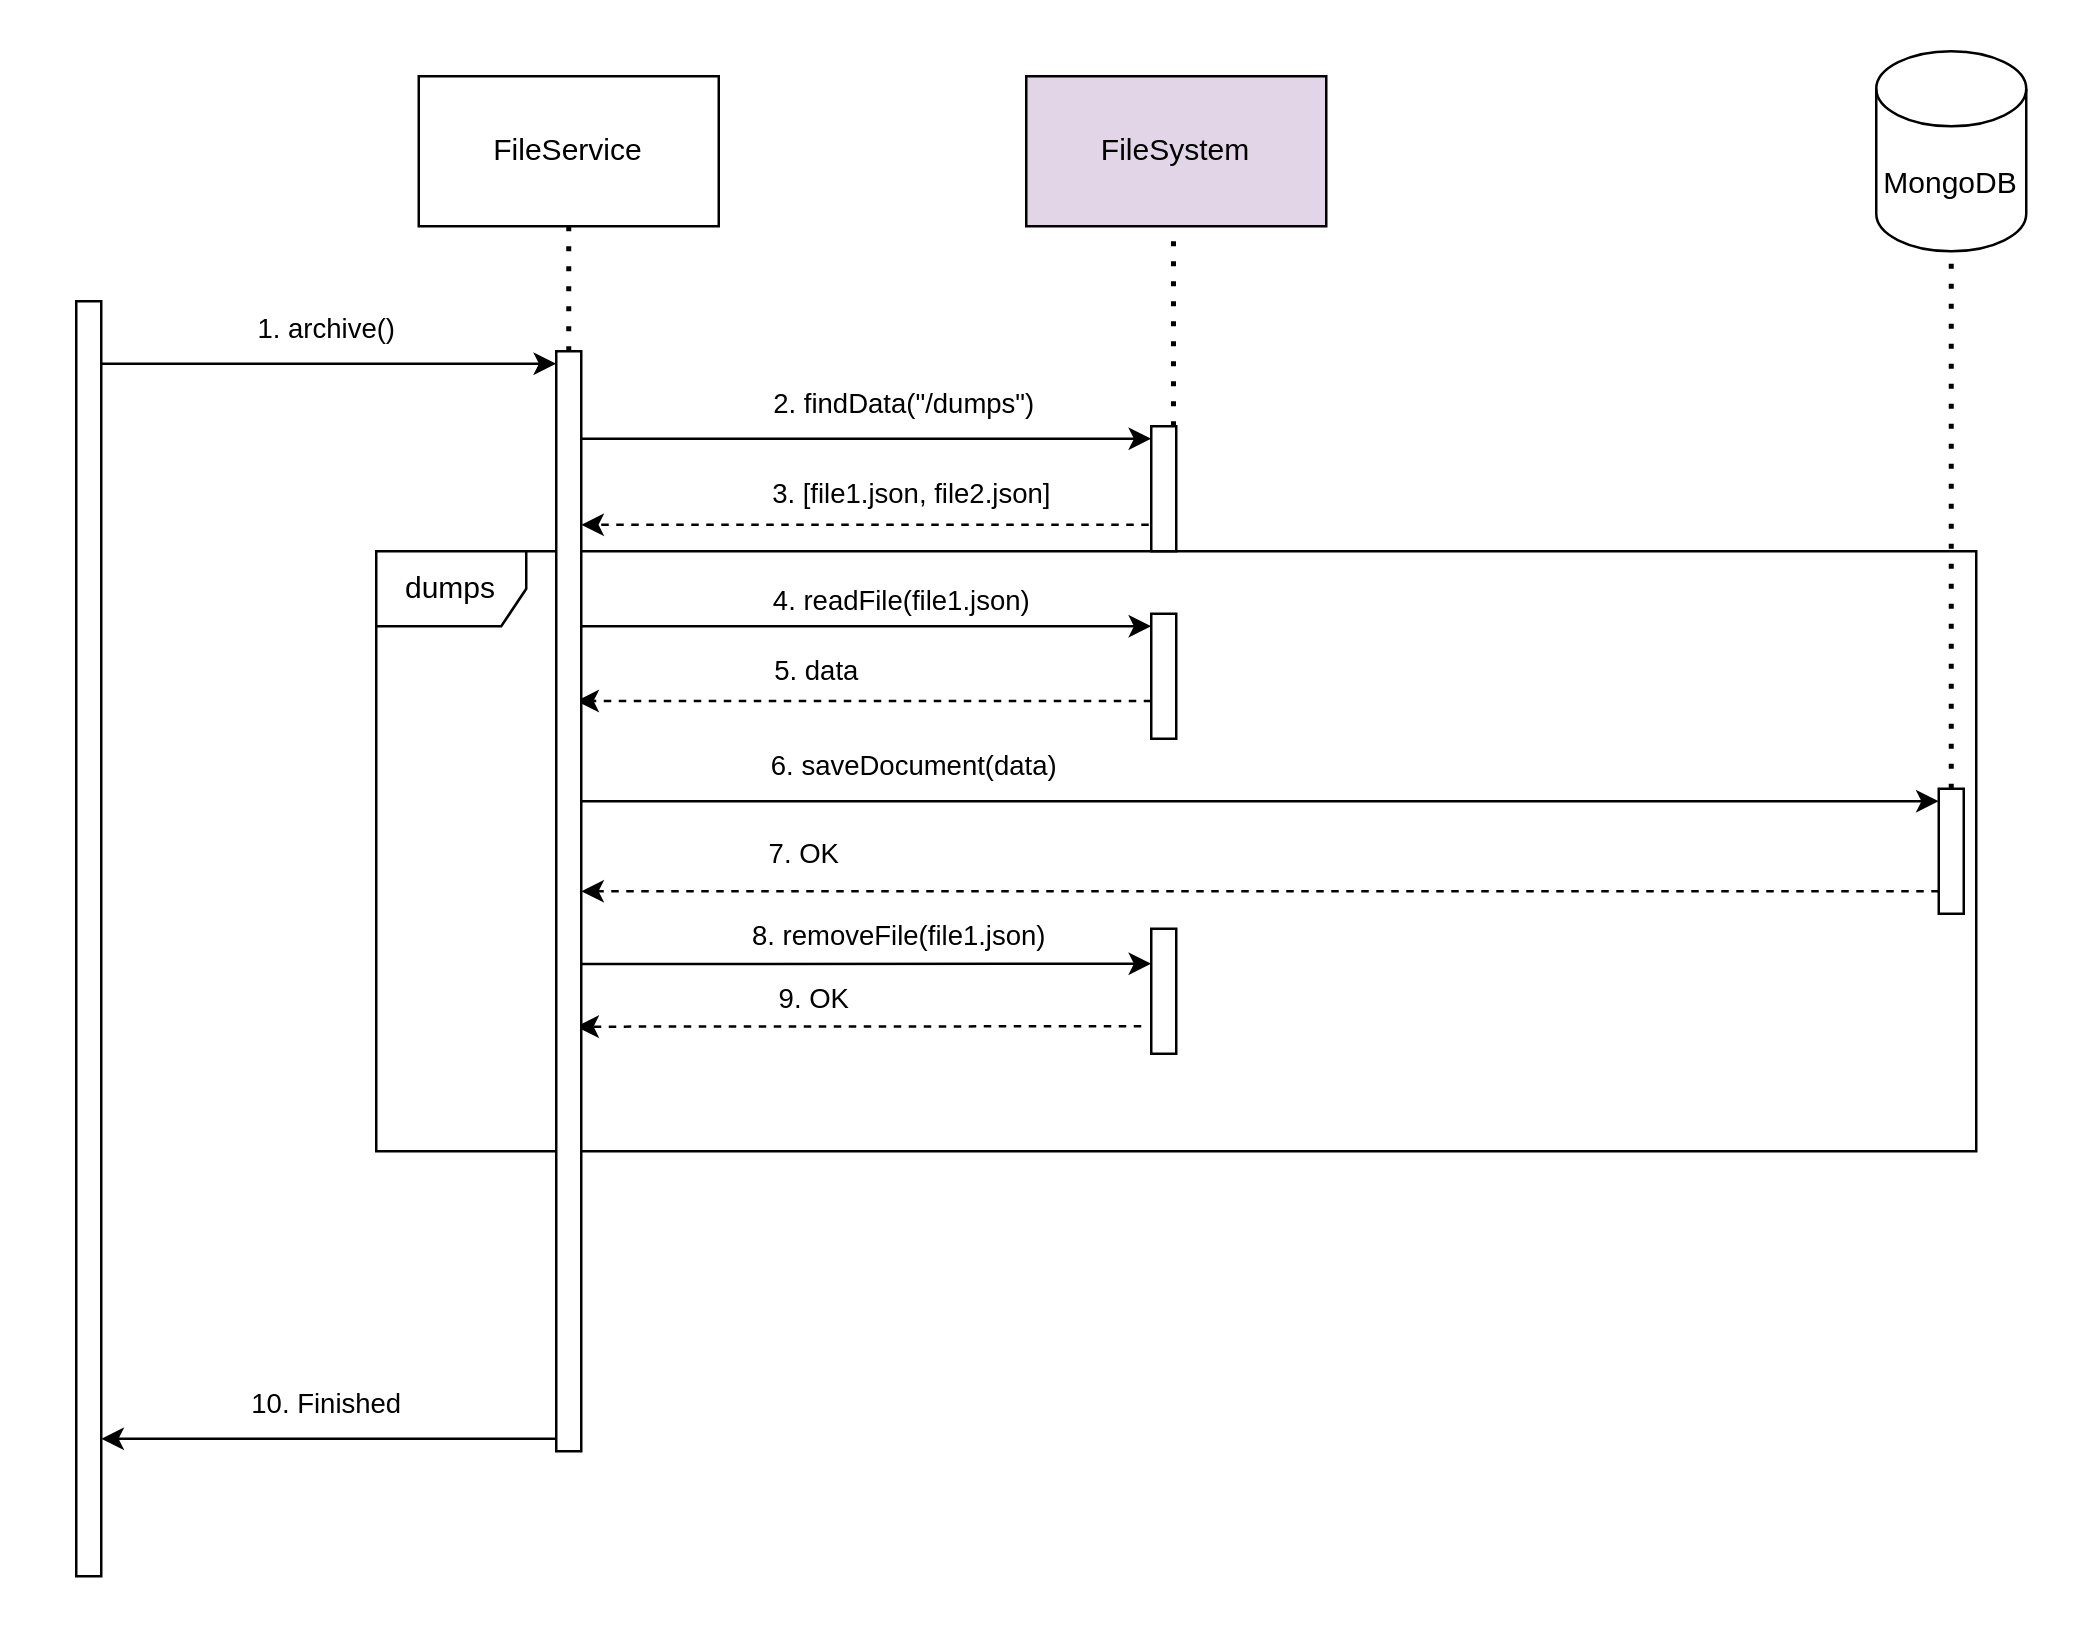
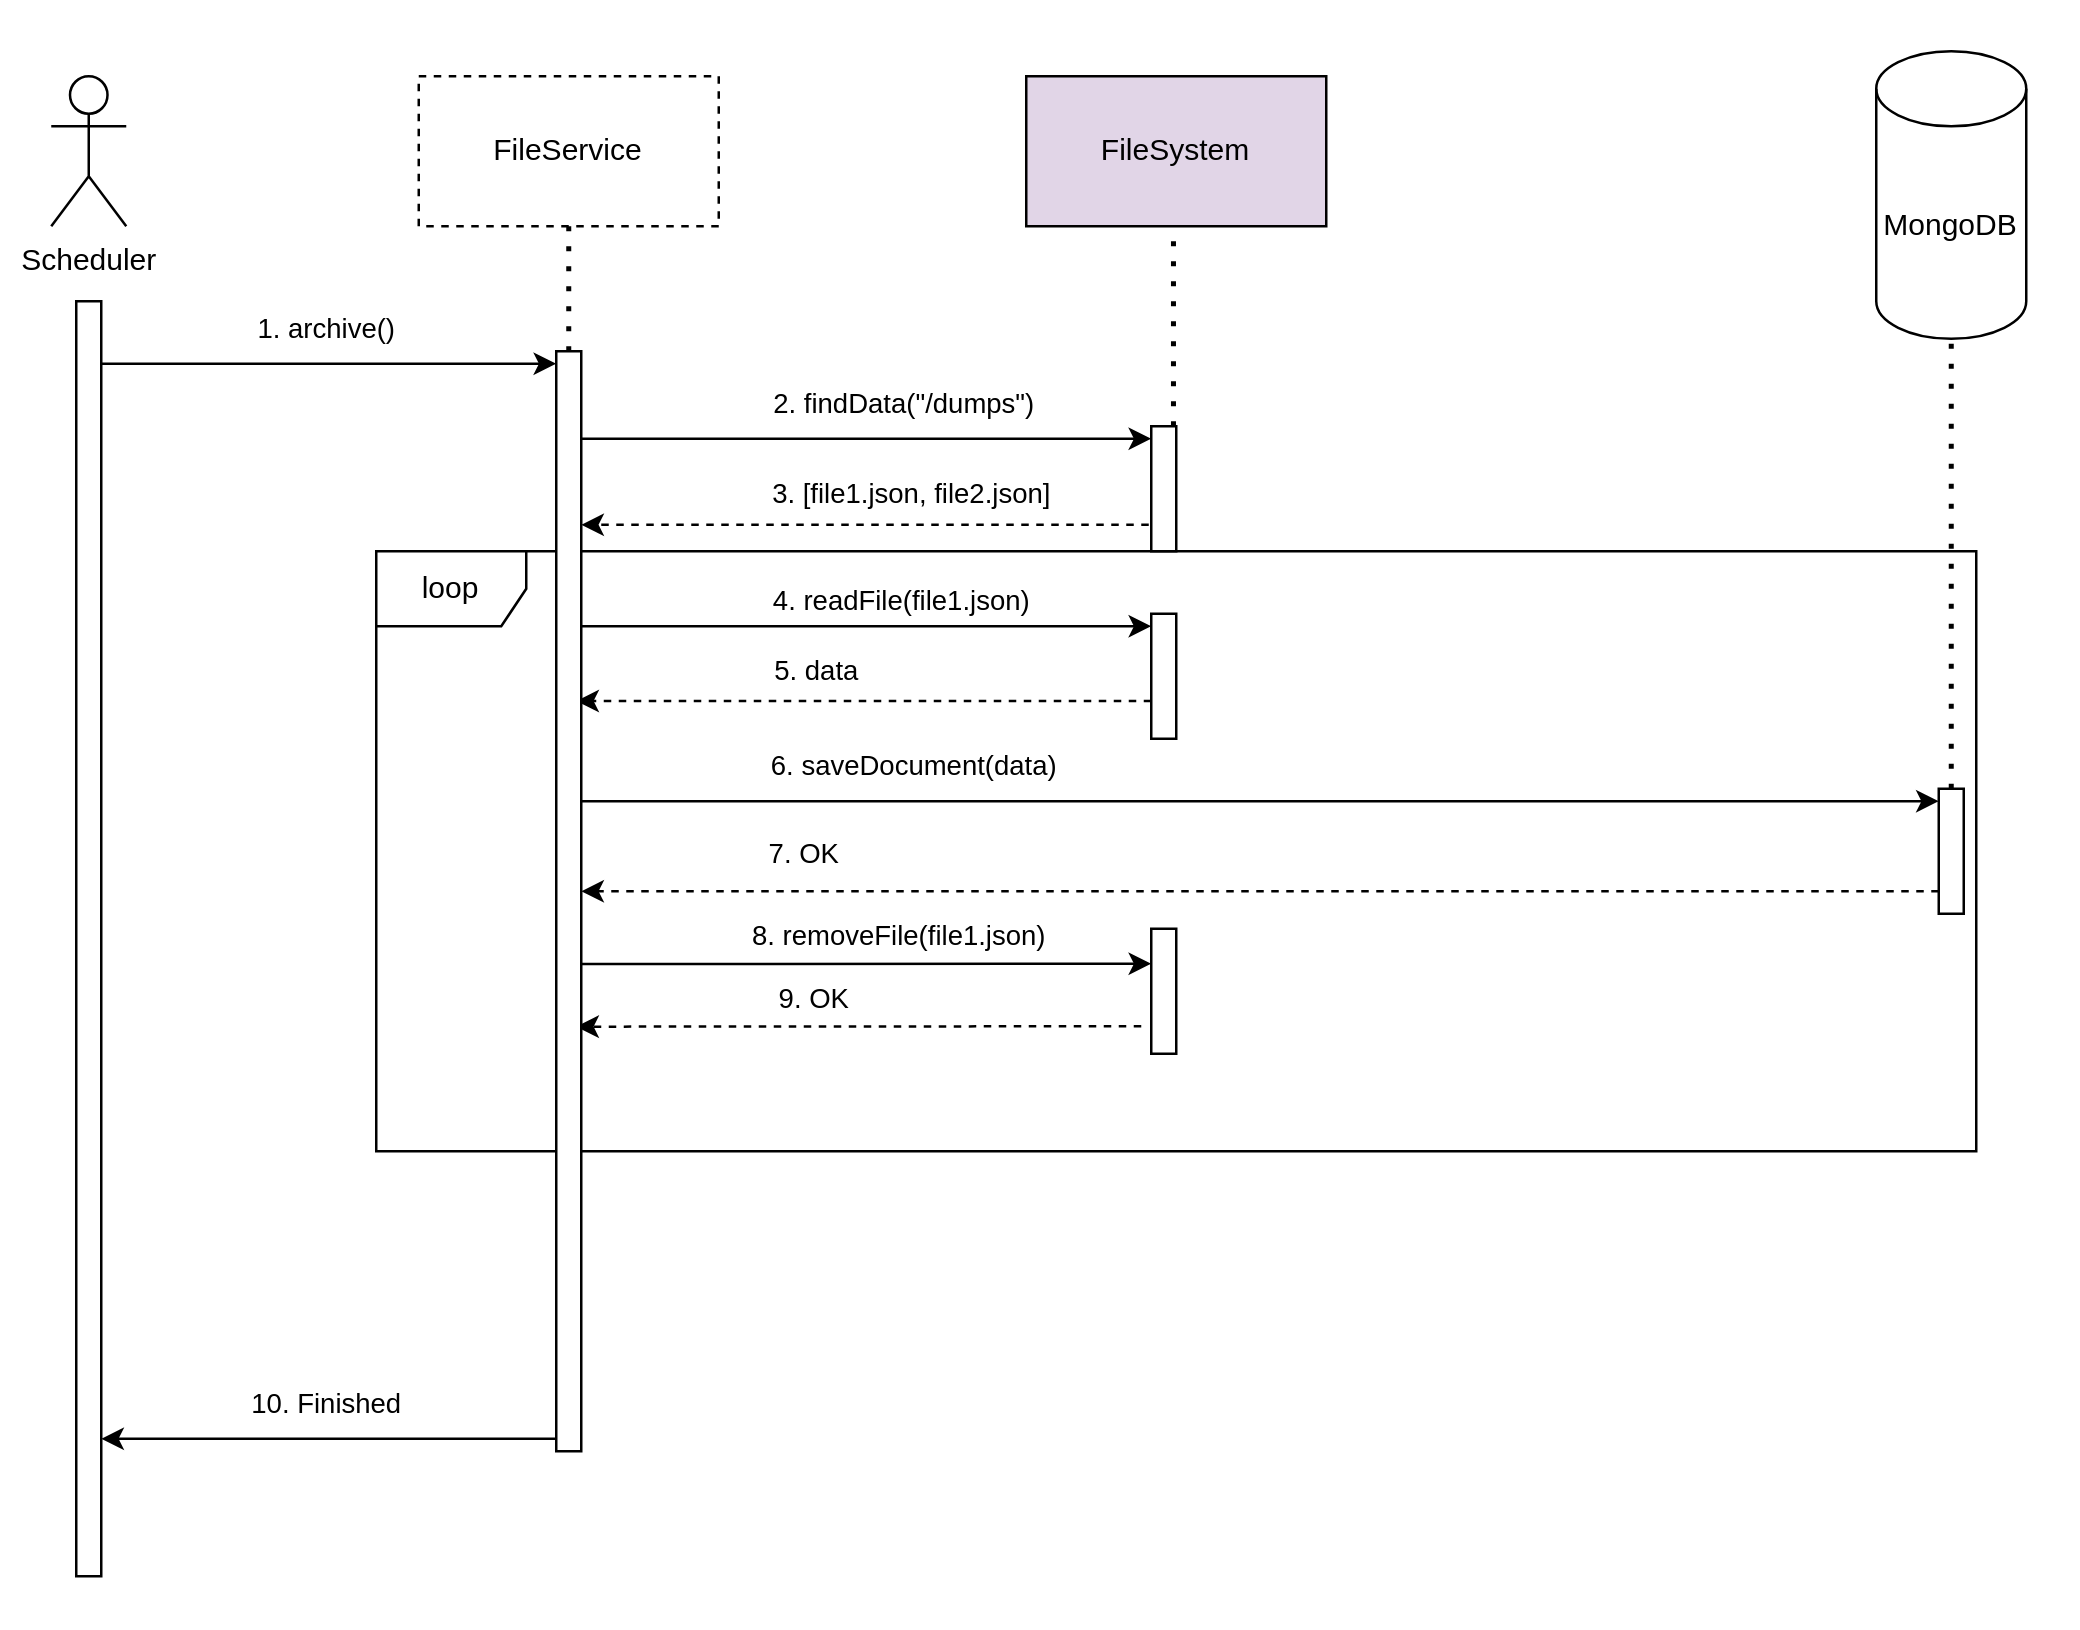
none -> (89, 151)
(569, 151) -> (569, 151)
(1951, 151) -> (1951, 195)
(451, 589) -> (451, 589)
